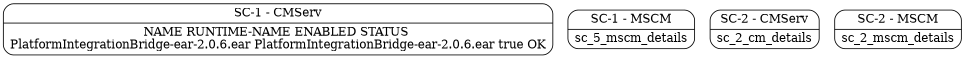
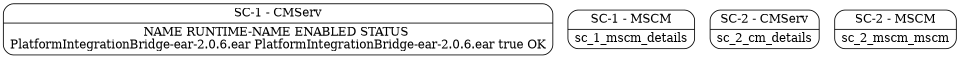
(631, 39) -> (631, 39)
(898, 39) -> (896, 39)
